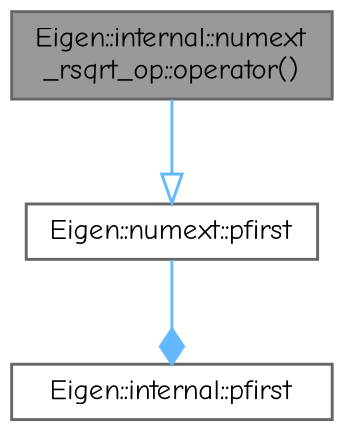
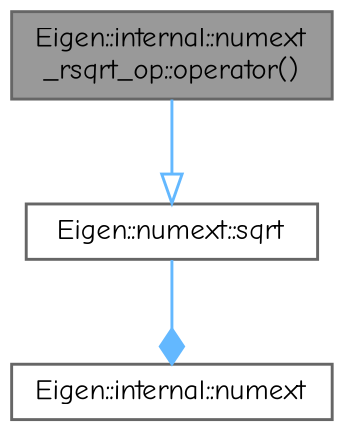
(172, 232) -> (172, 232)
(172, 392) -> (172, 392)
